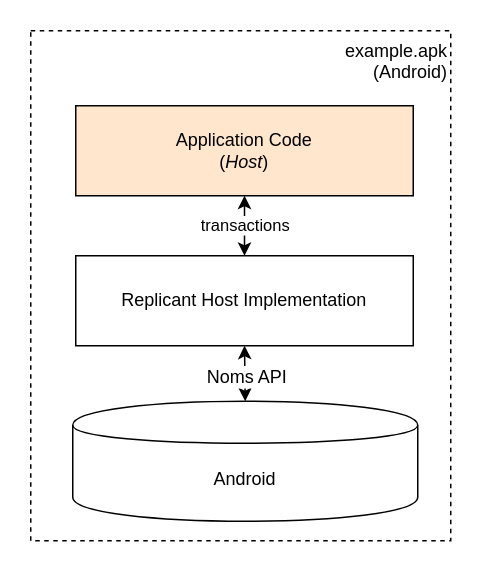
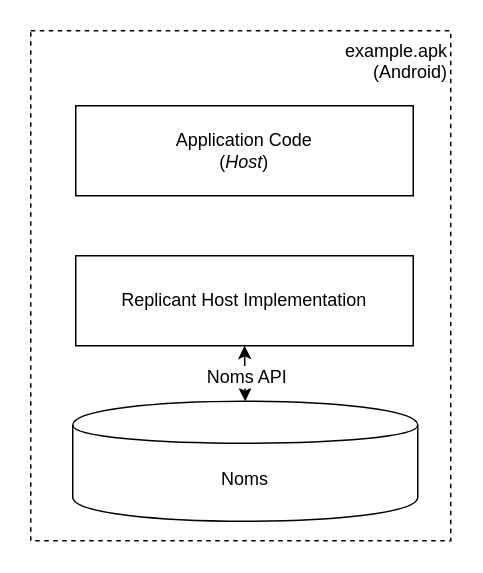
(245, 151) -> (245, 151)
(245, 226) -> none
(245, 479) -> (245, 479)
